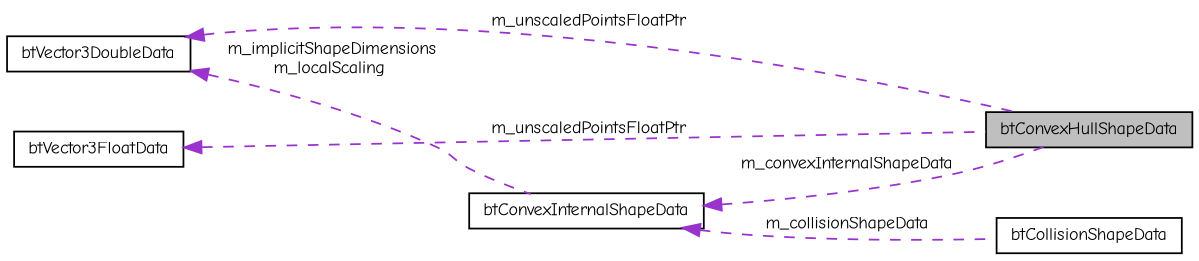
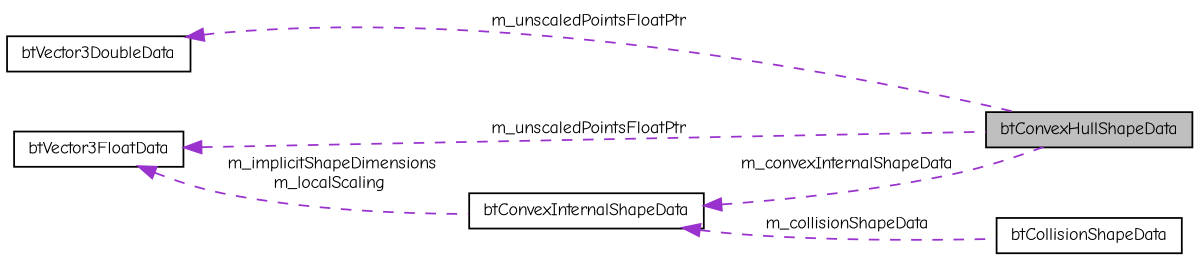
(374, 122) -> (310, 206)
